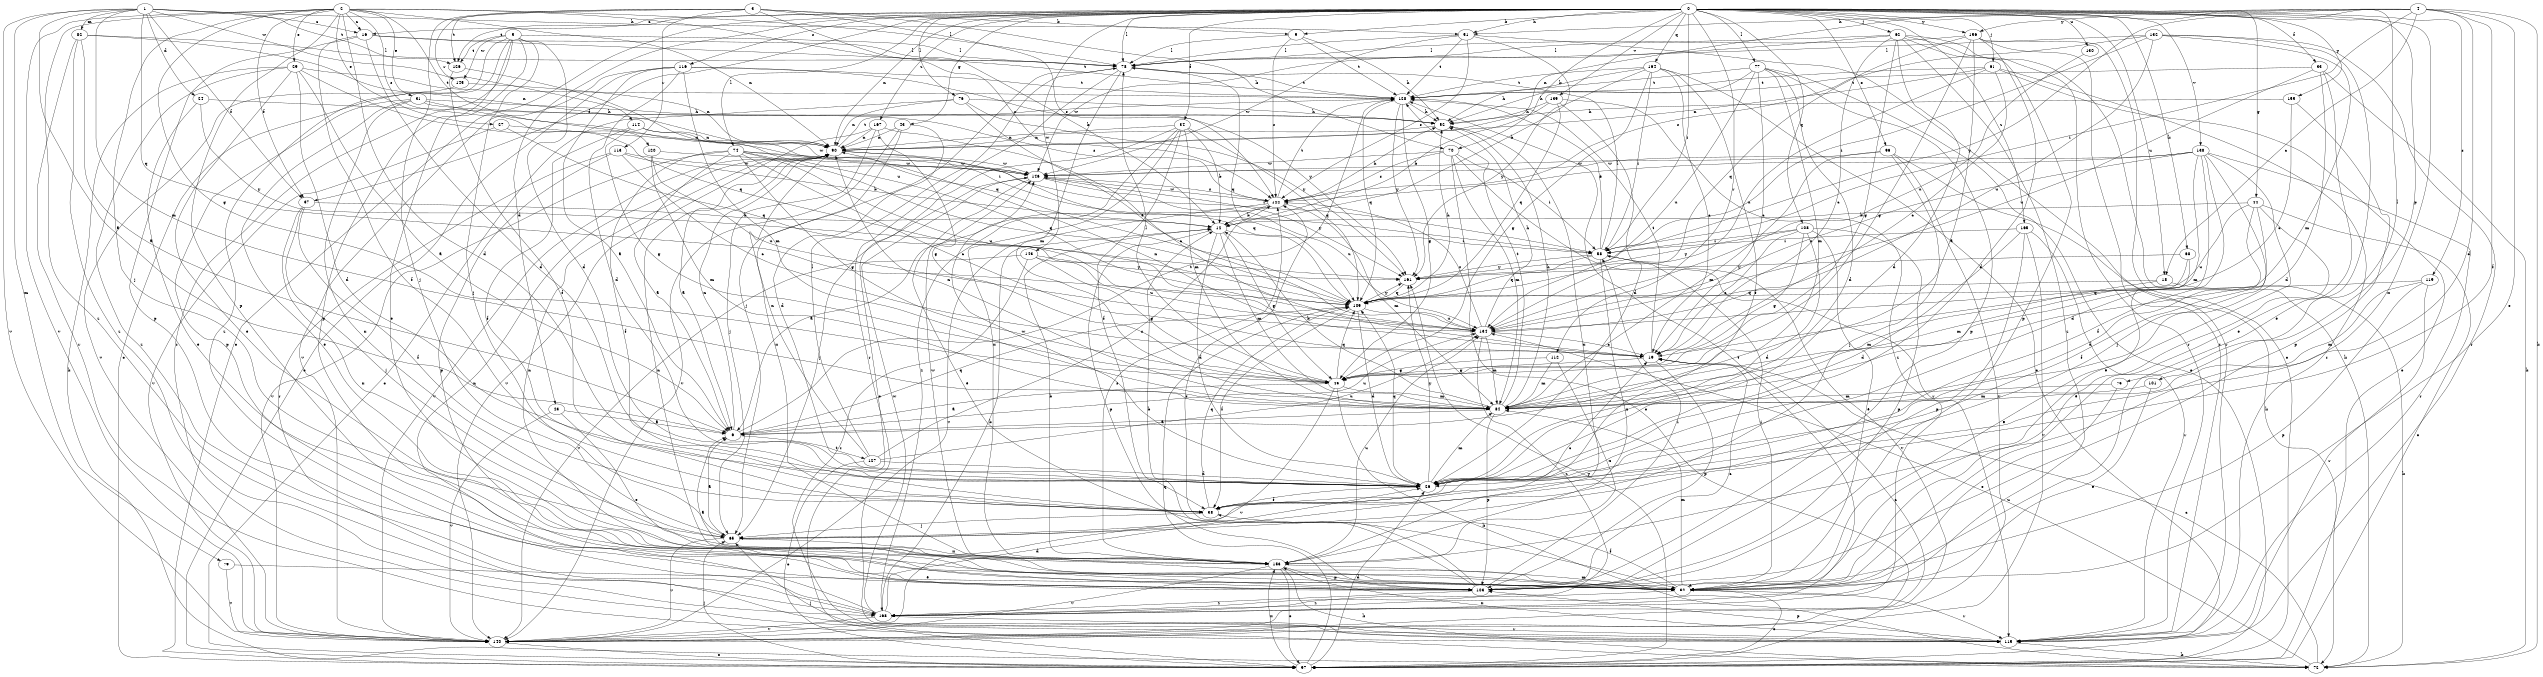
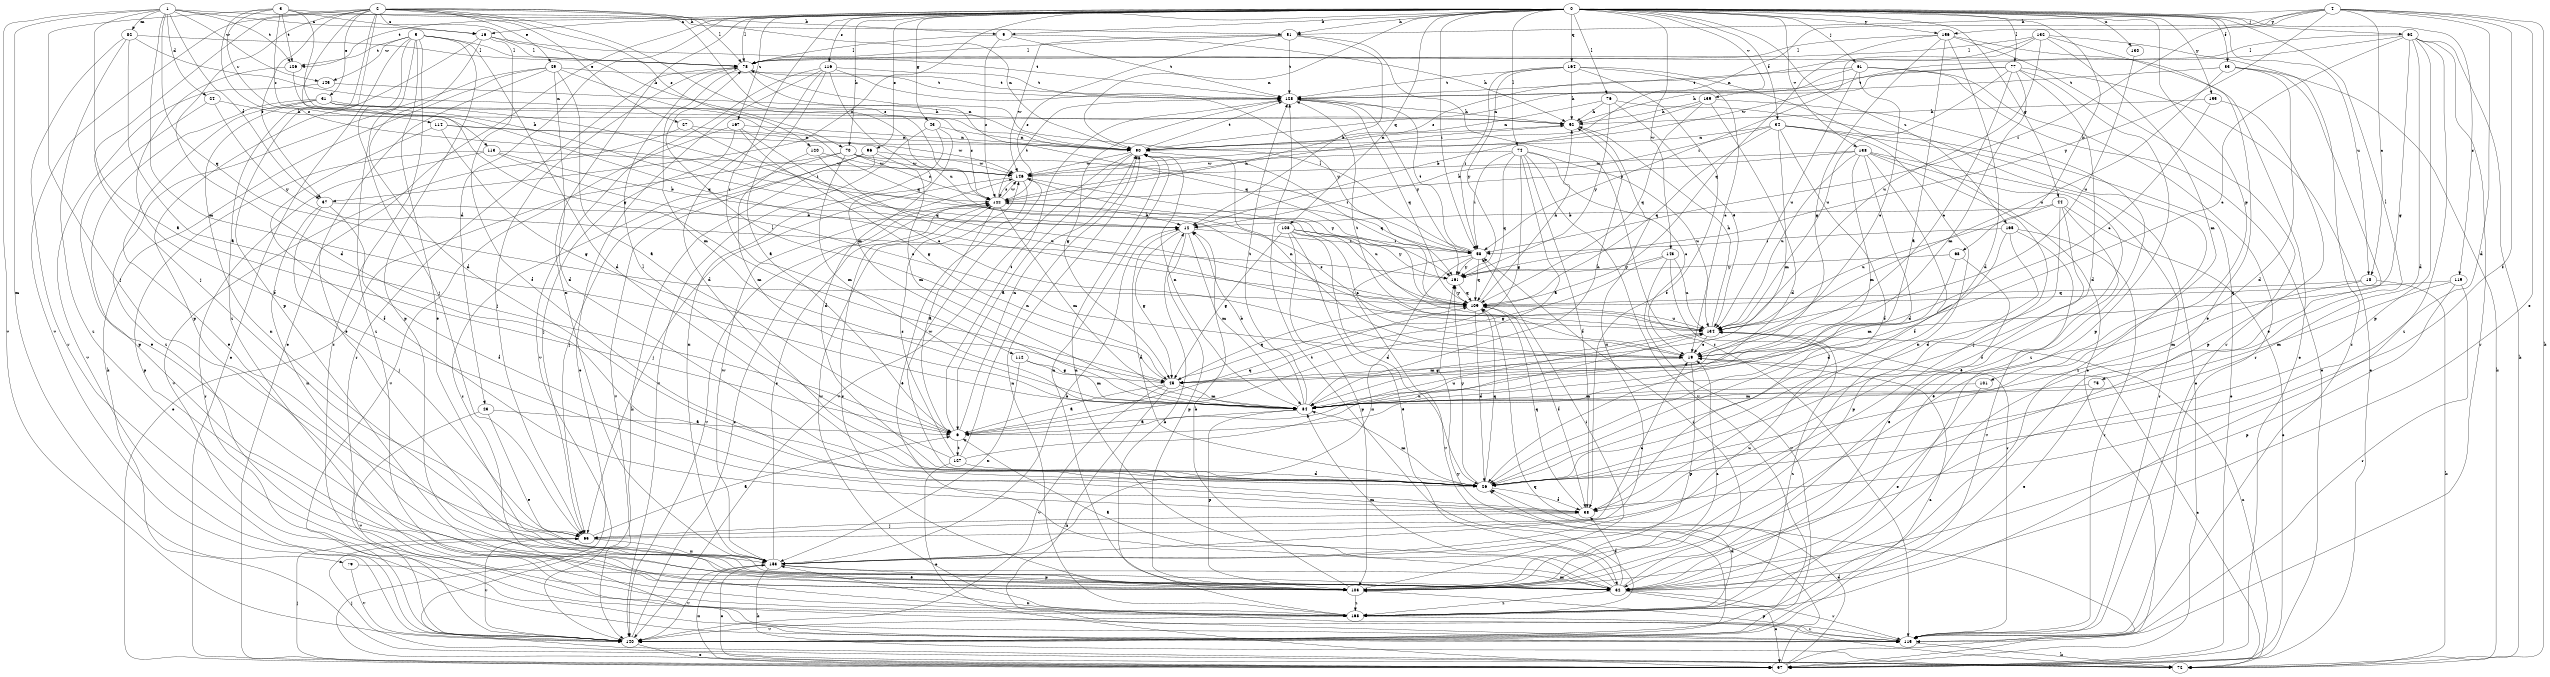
(1503, 234) -> none
none -> (750, 363)
